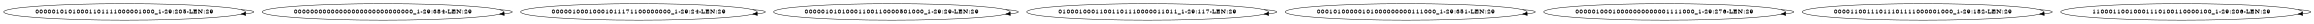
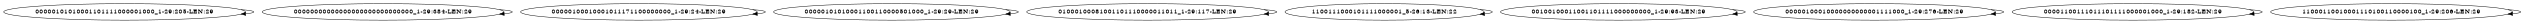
(1148, 12) -> (1148, 12)
none -> (1385, 12)
(1406, 12) -> none
none -> (1619, 12)
